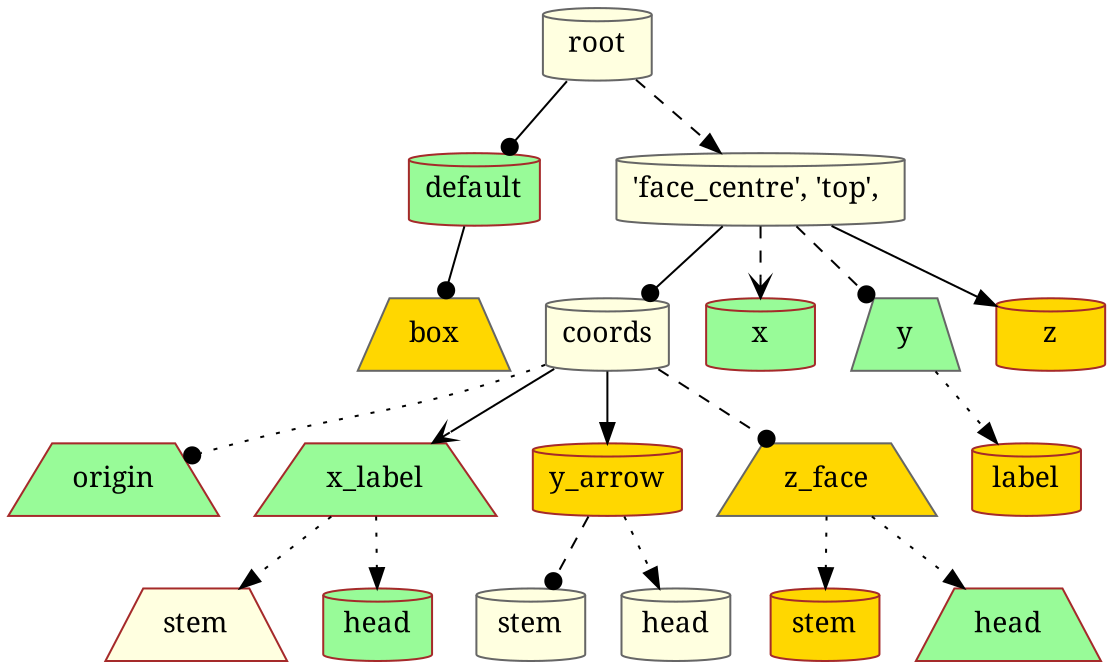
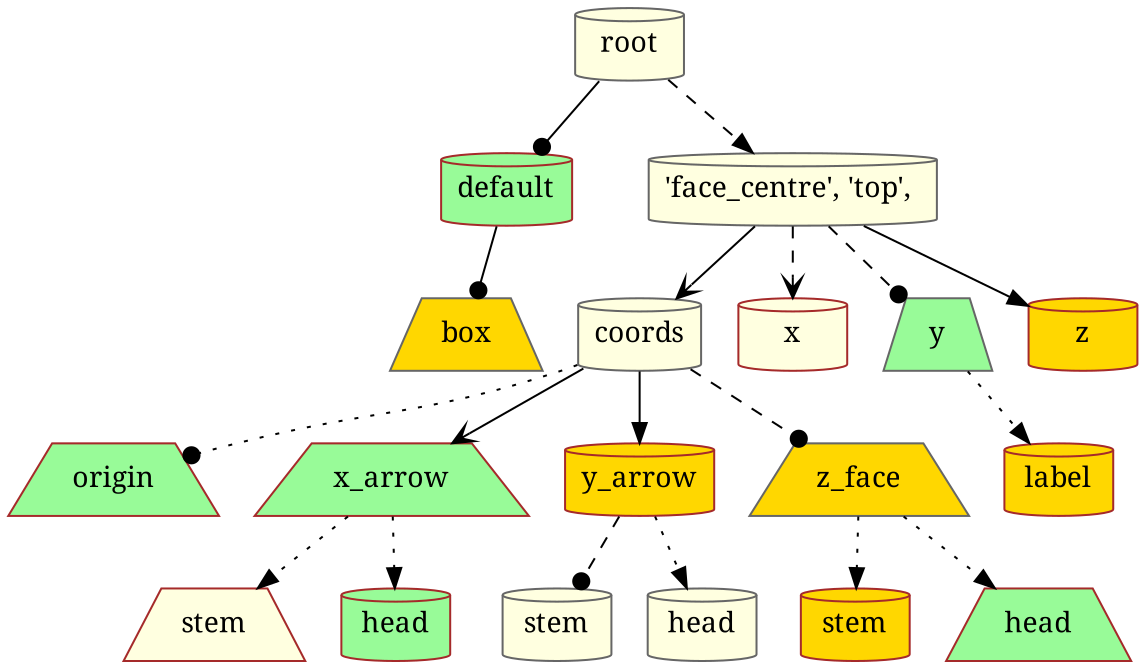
(690, 257) -> (723, 255)
(761, 335) -> (793, 335)
(376, 480) -> (392, 480)
